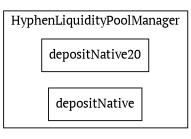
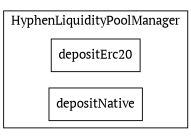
(95, 55) -> (96, 55)
